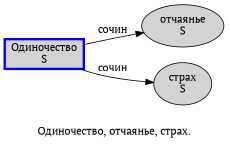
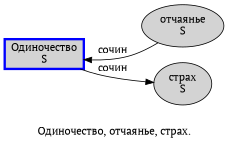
(110, 39) -> (126, 57)
